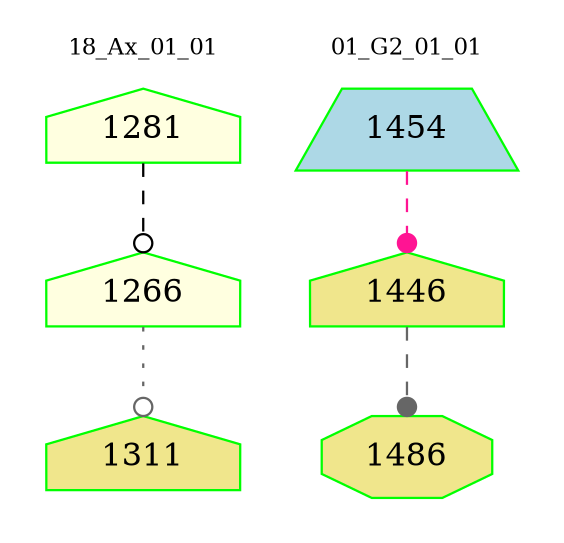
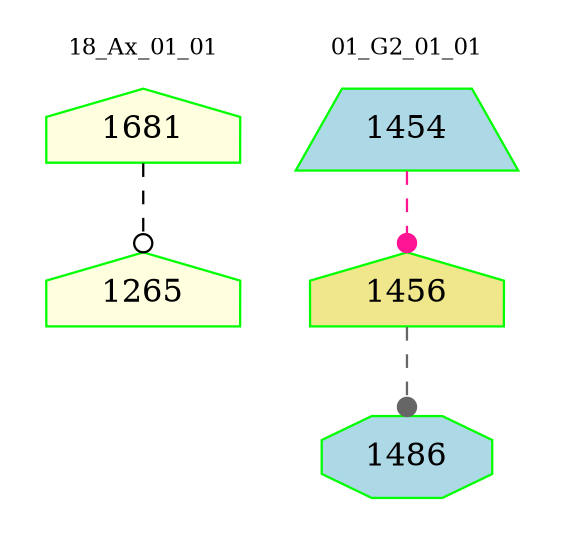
(143, 130) -> (143, 130)
(143, 293) -> (143, 293)
(407, 293) -> (407, 293)
(143, 457) -> none
(407, 457) -> (407, 457)
